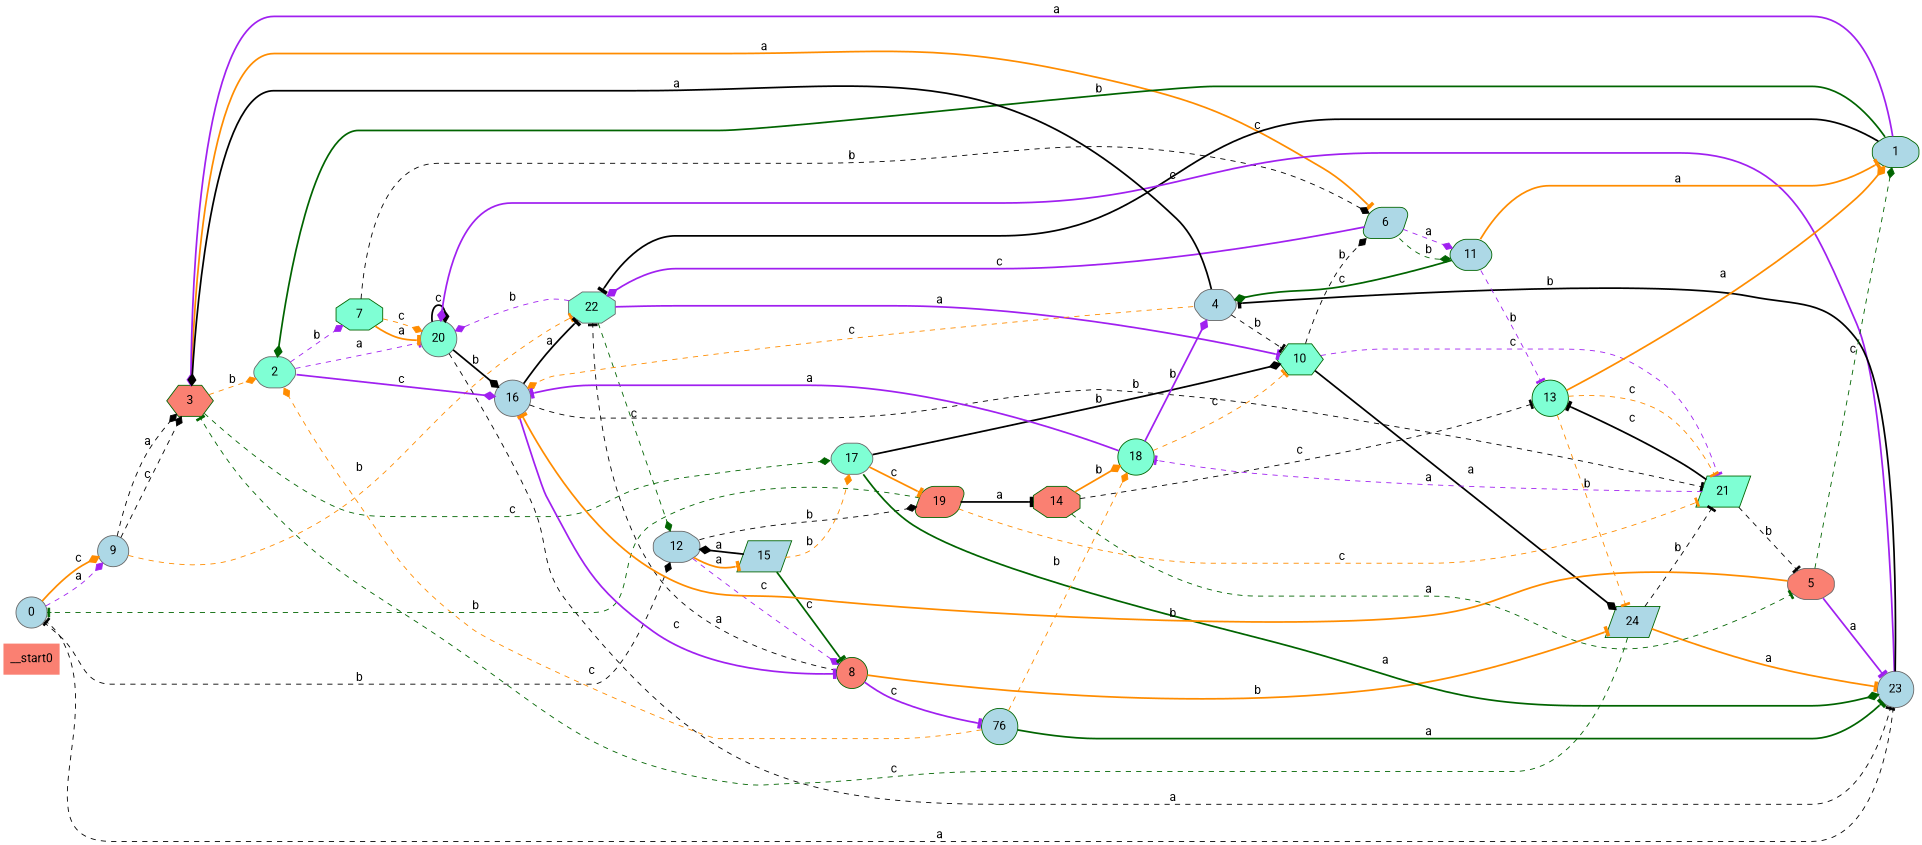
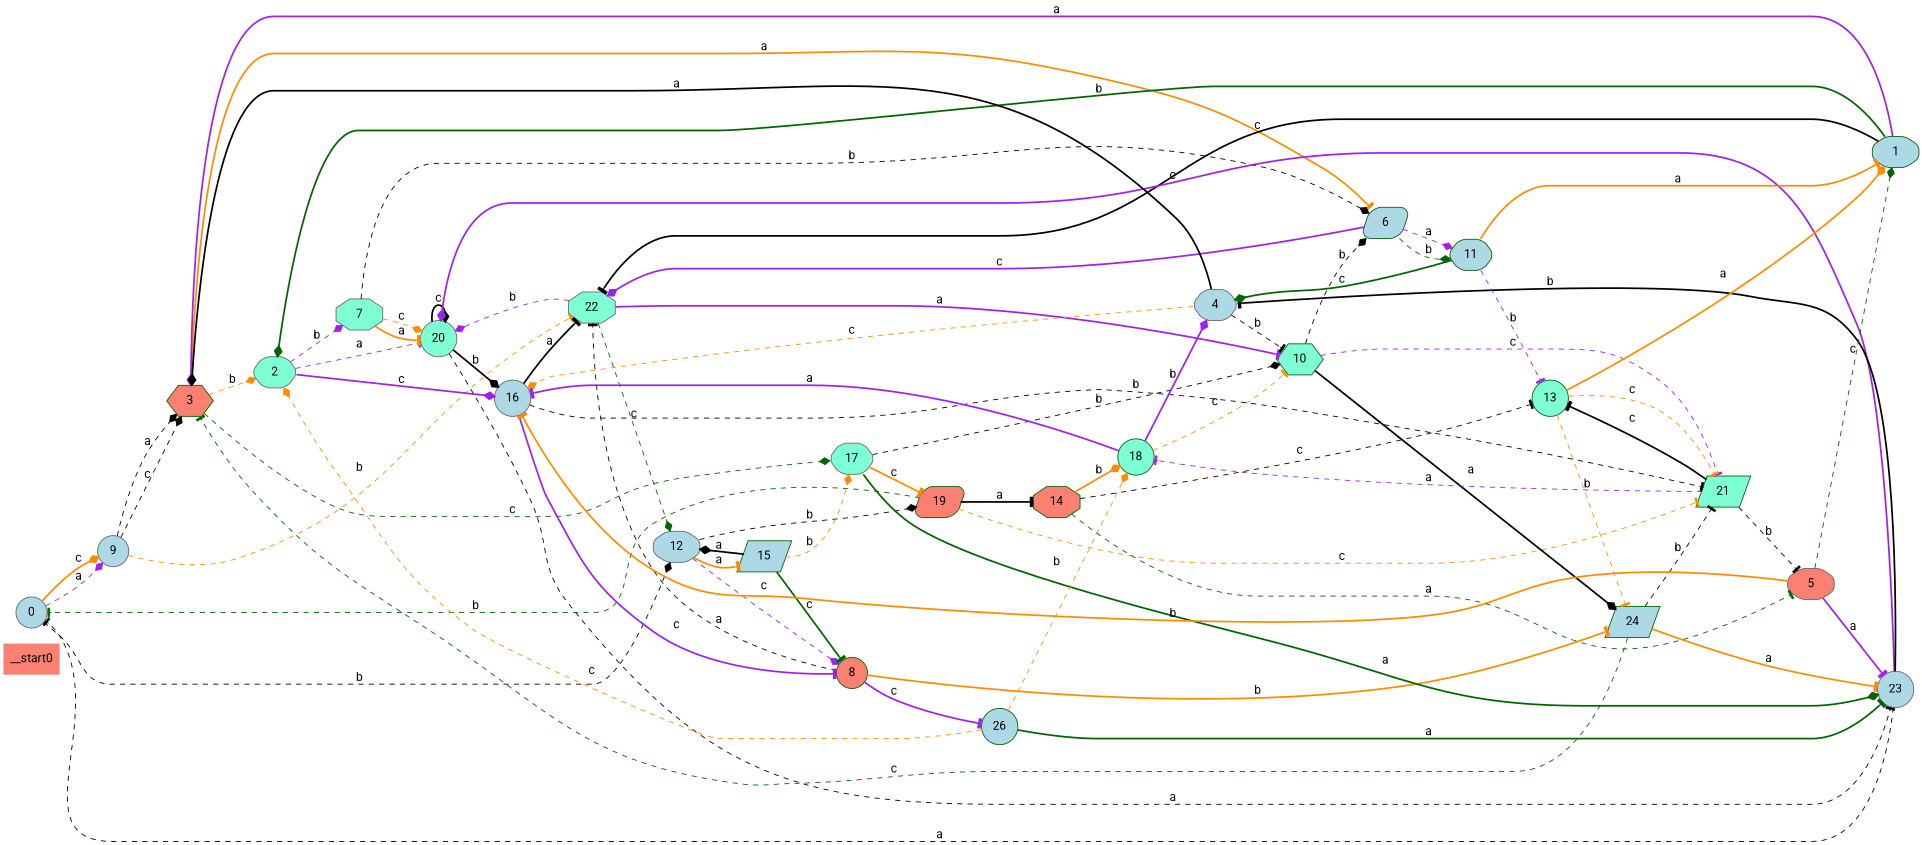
(359, 314) -> (359, 314)
(1072, 412) -> (1072, 412)
(1000, 727) -> (1000, 727)
